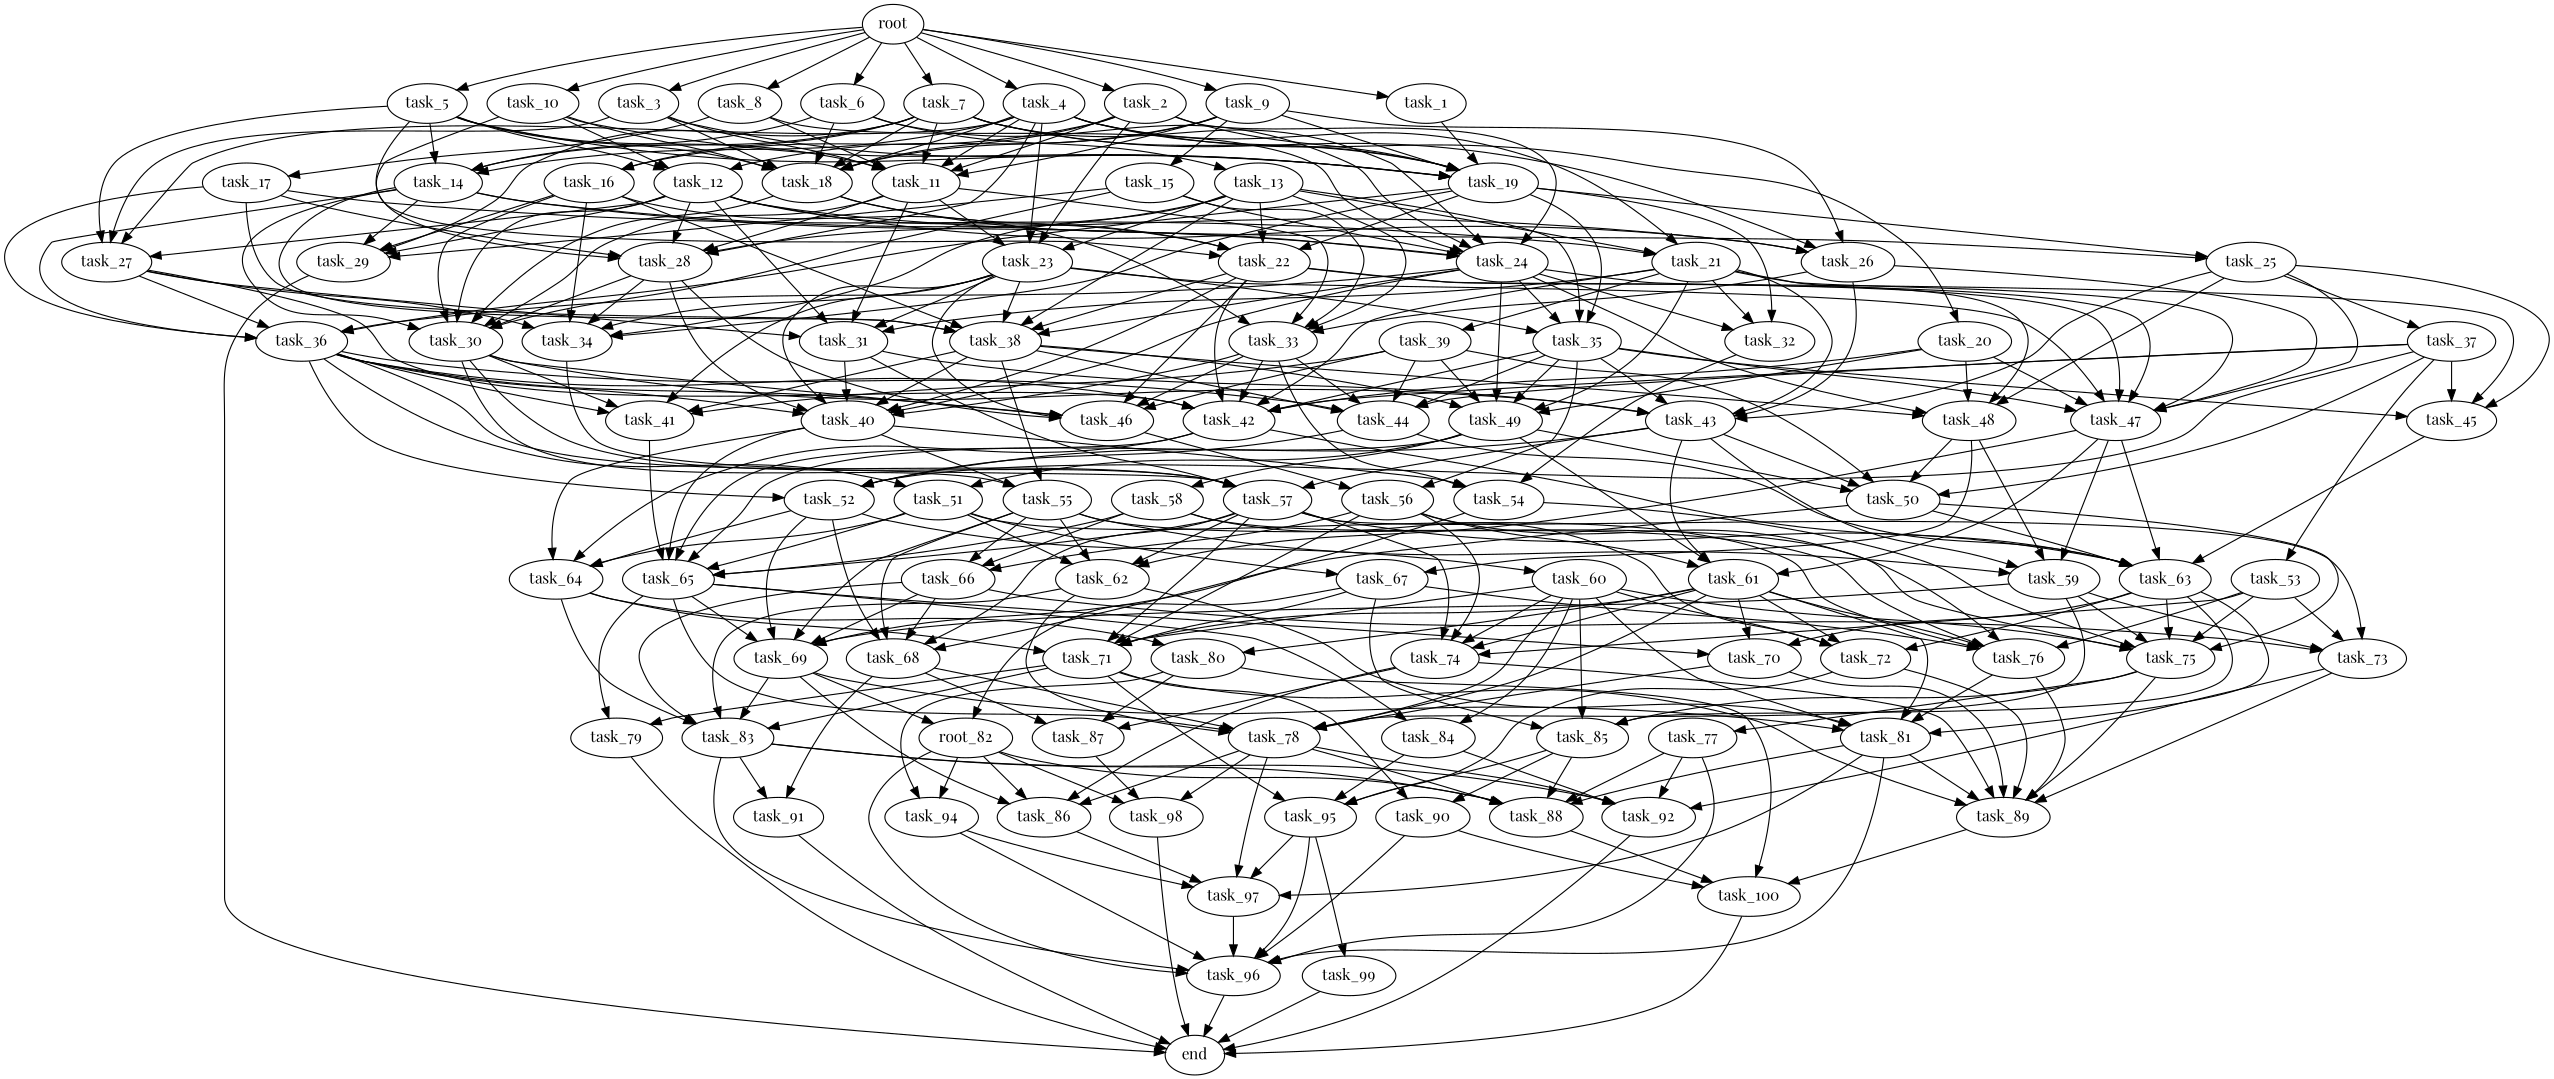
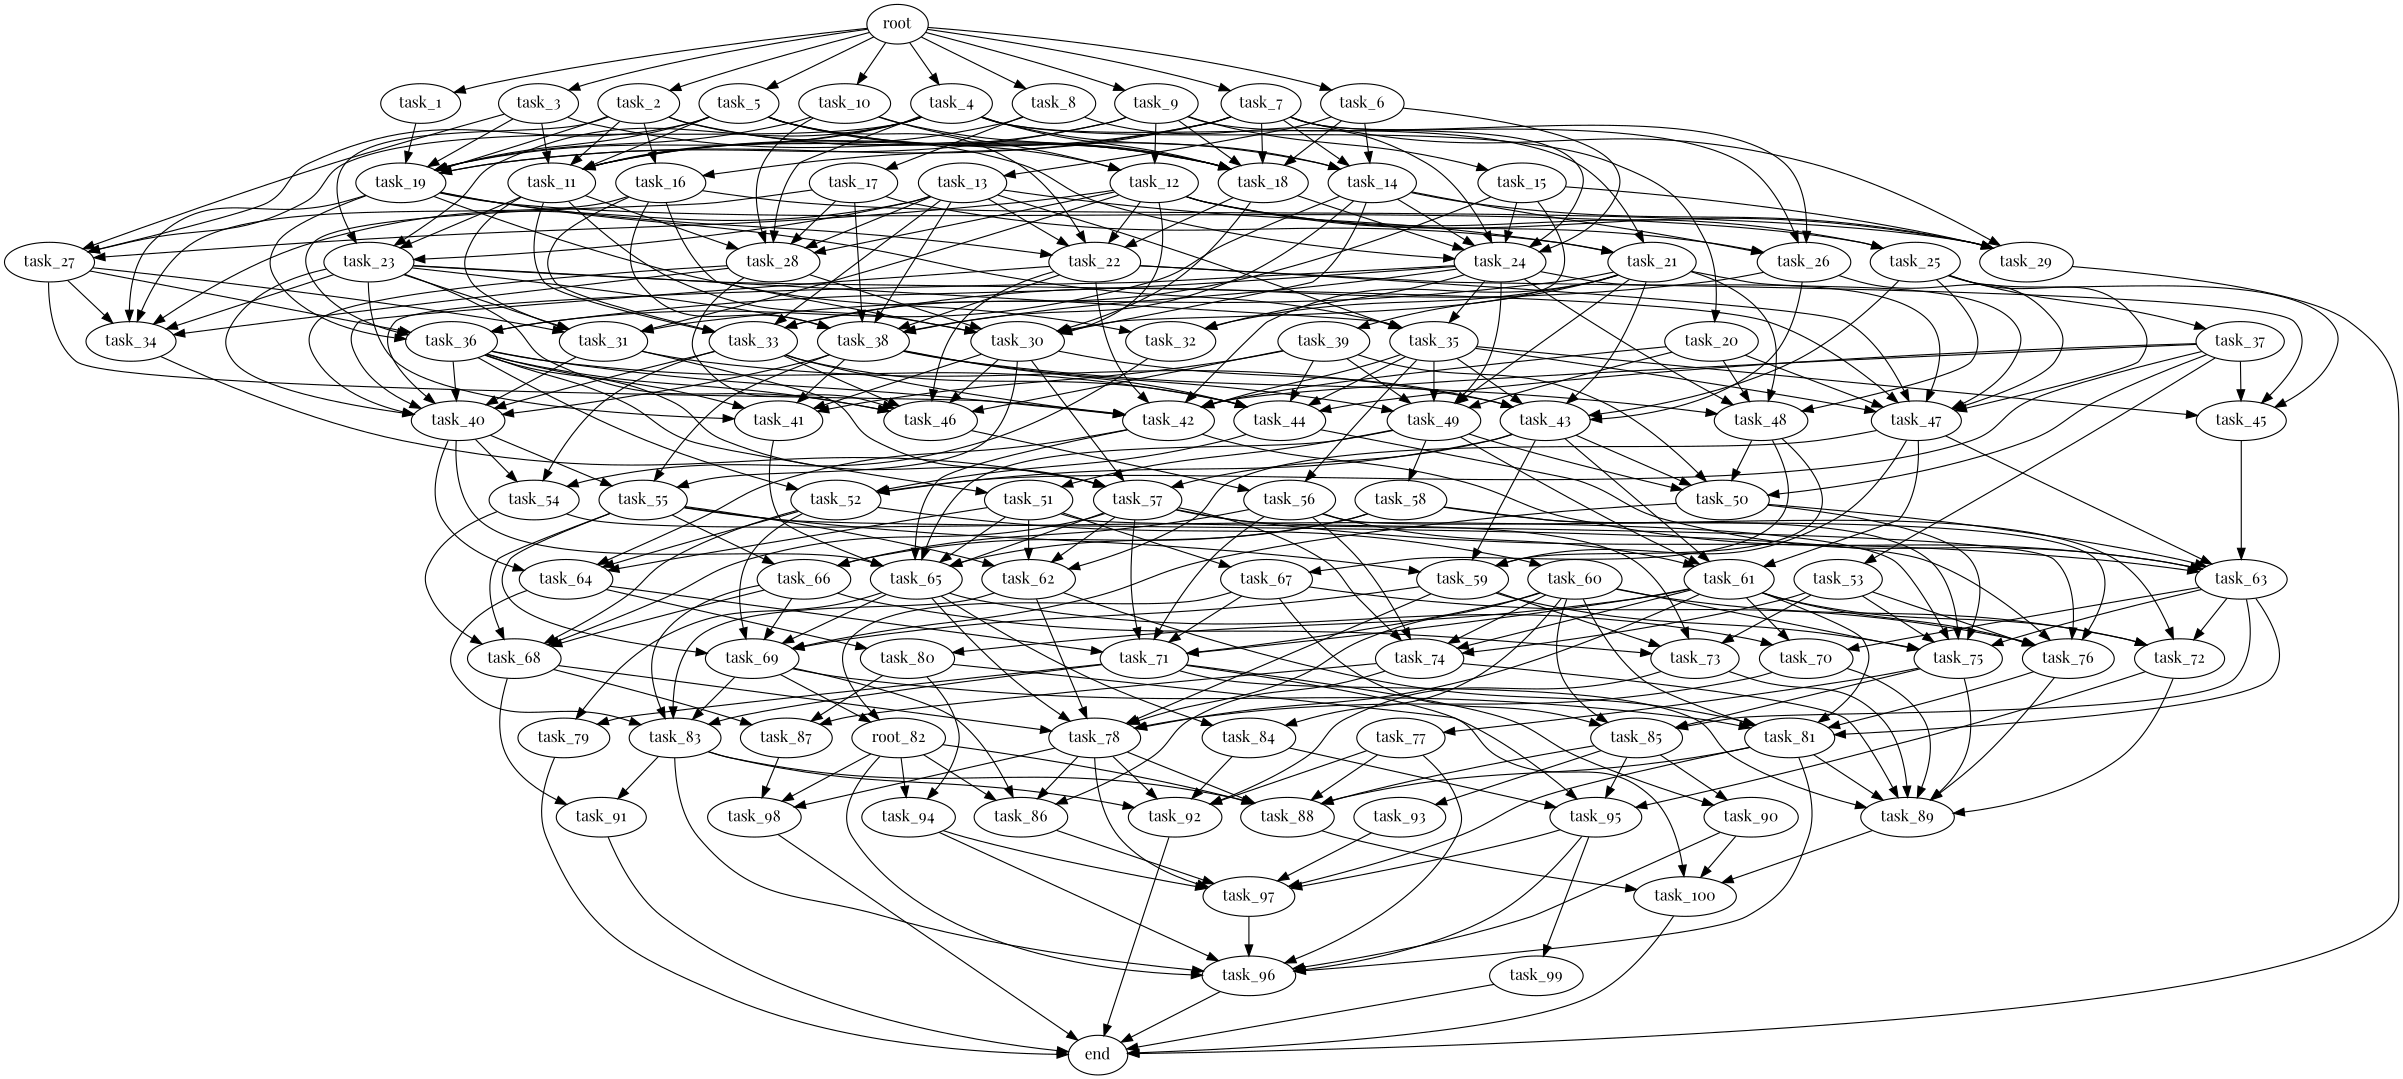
none -> (1400, 817)
